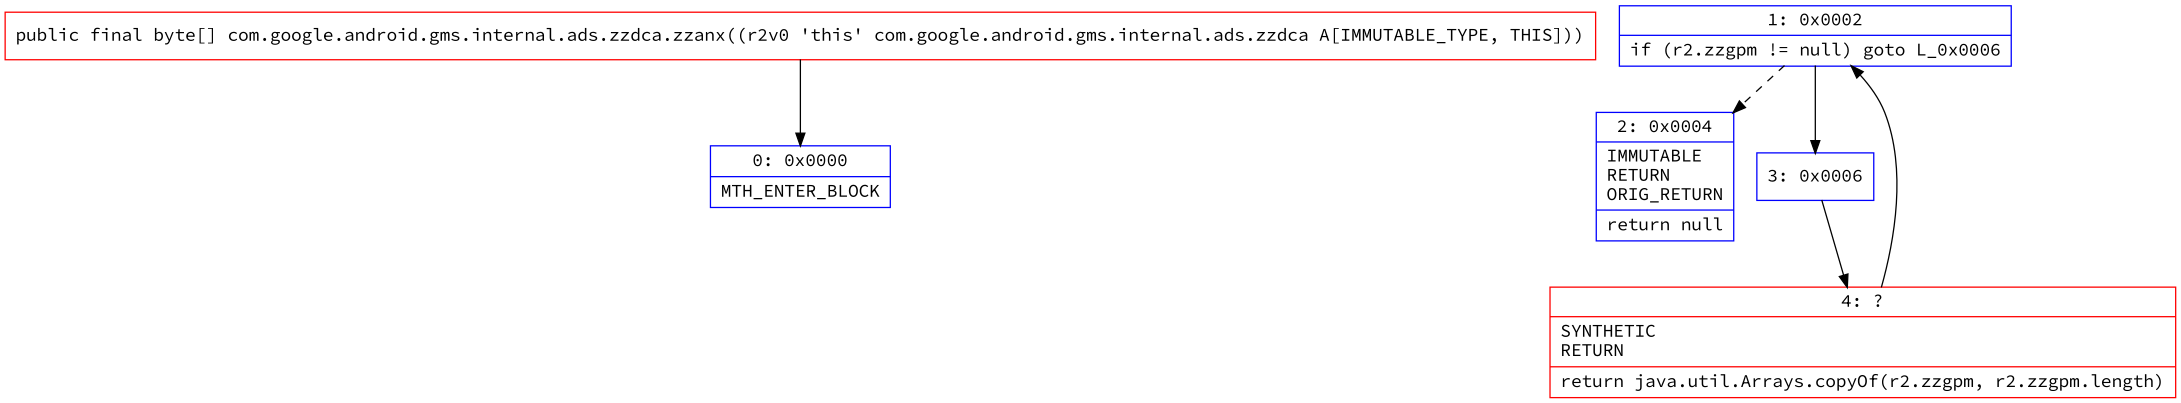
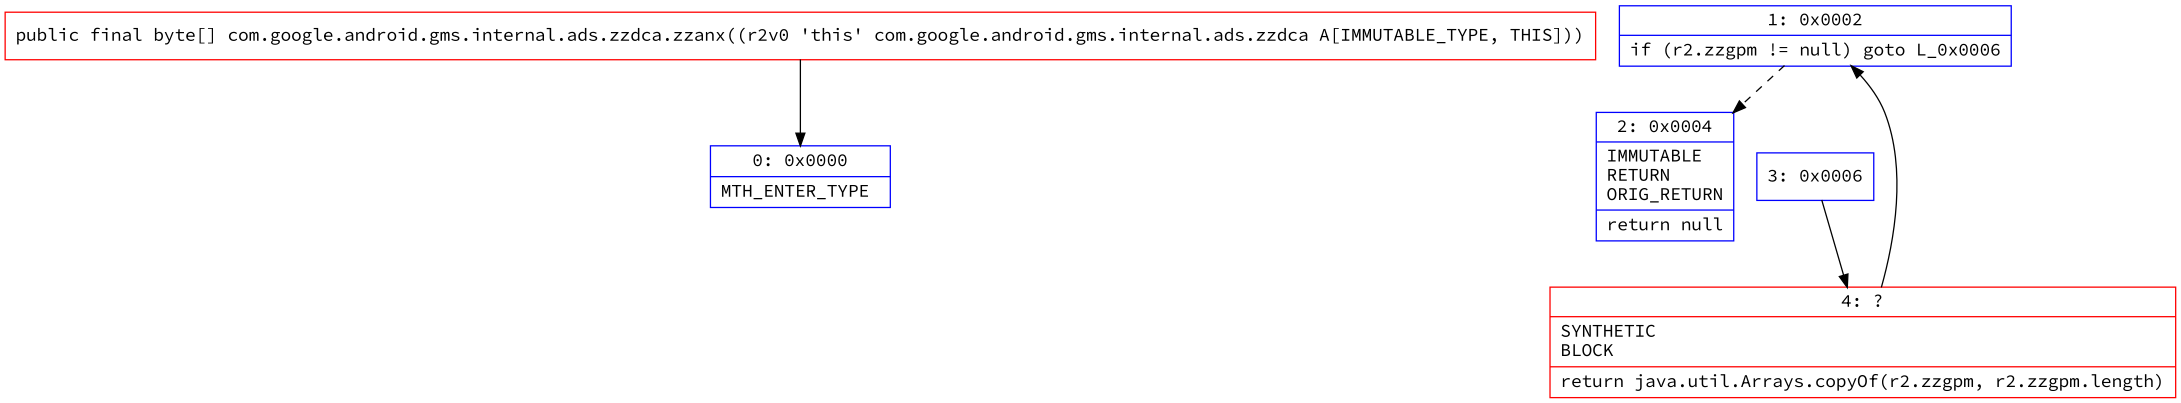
(1815, 103) -> none
(800, 191) -> (795, 191)
(1592, 351) -> (1587, 351)
